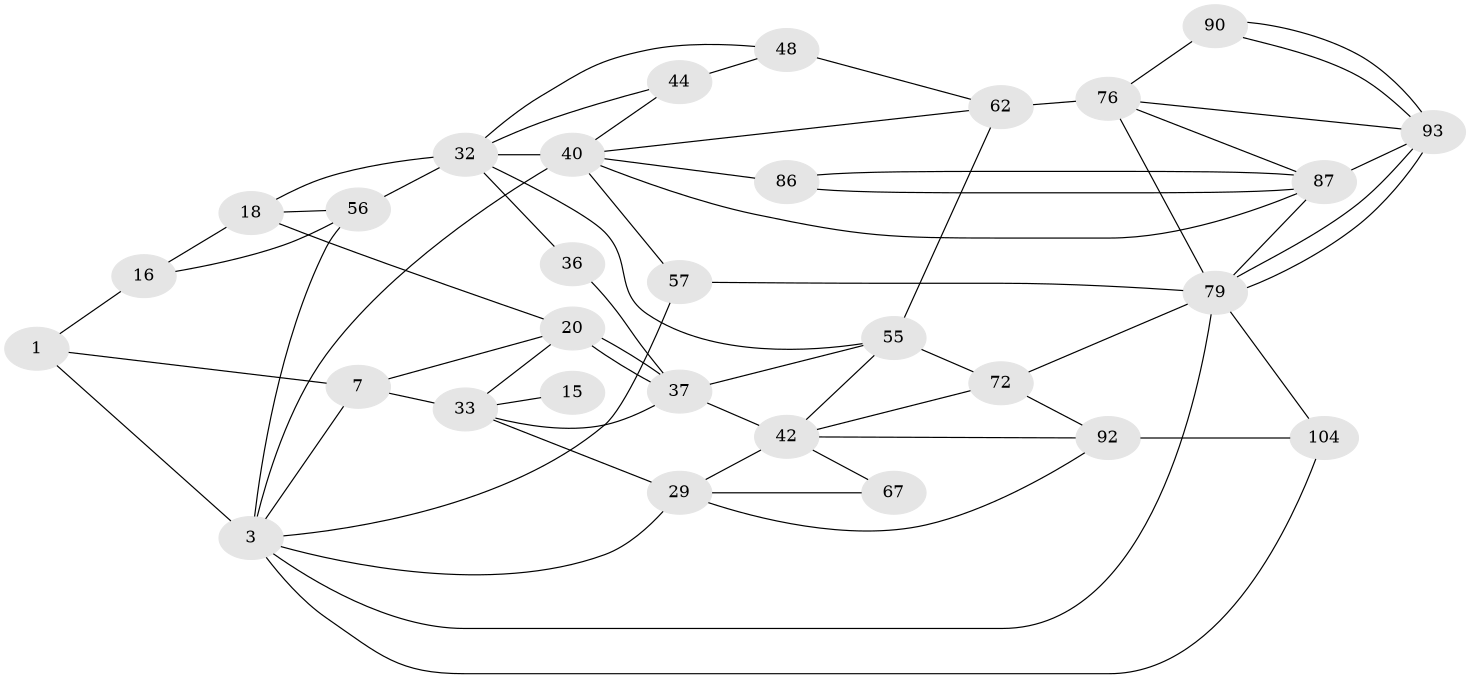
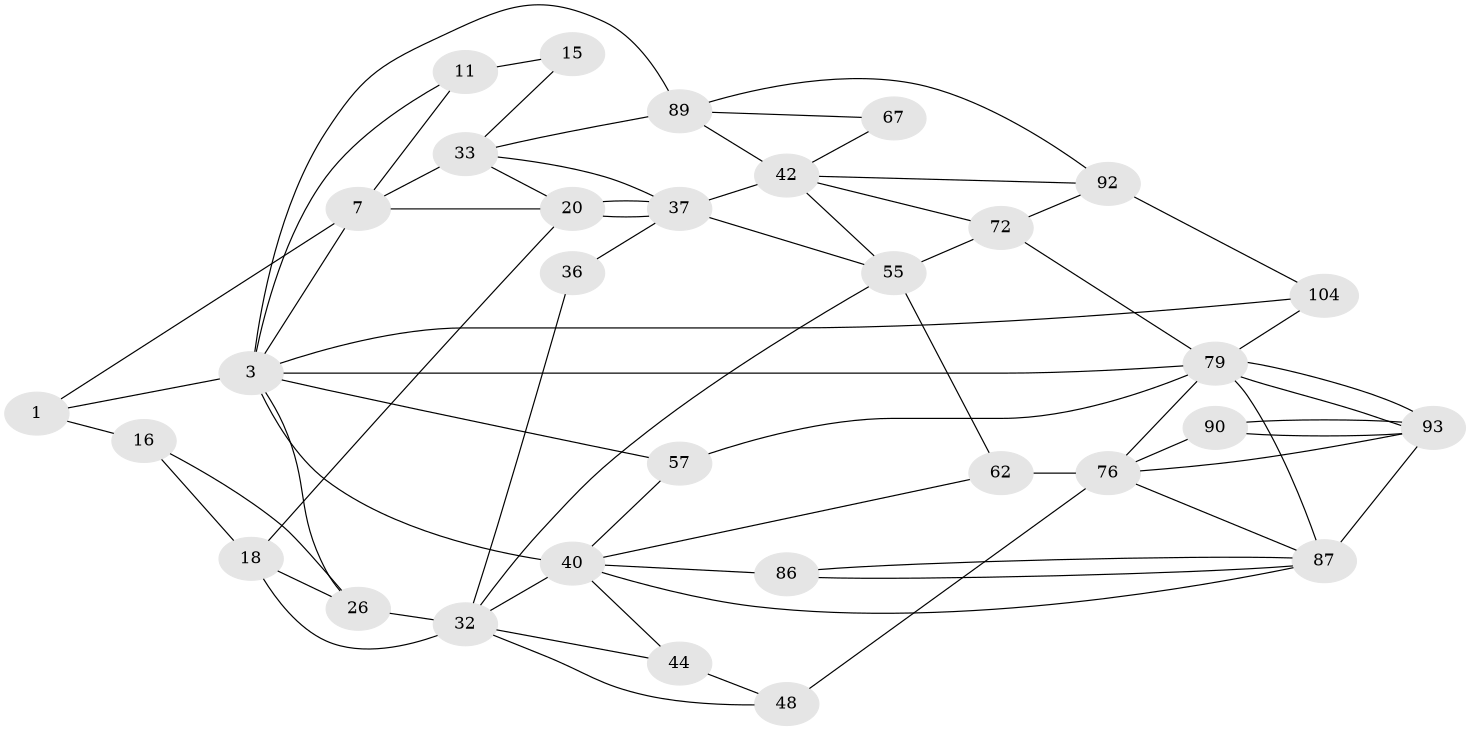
none -> (465, 72)
(894, 79) -> (948, 589)
(358, 209) -> (358, 609)
(680, 493) -> (680, 111)
